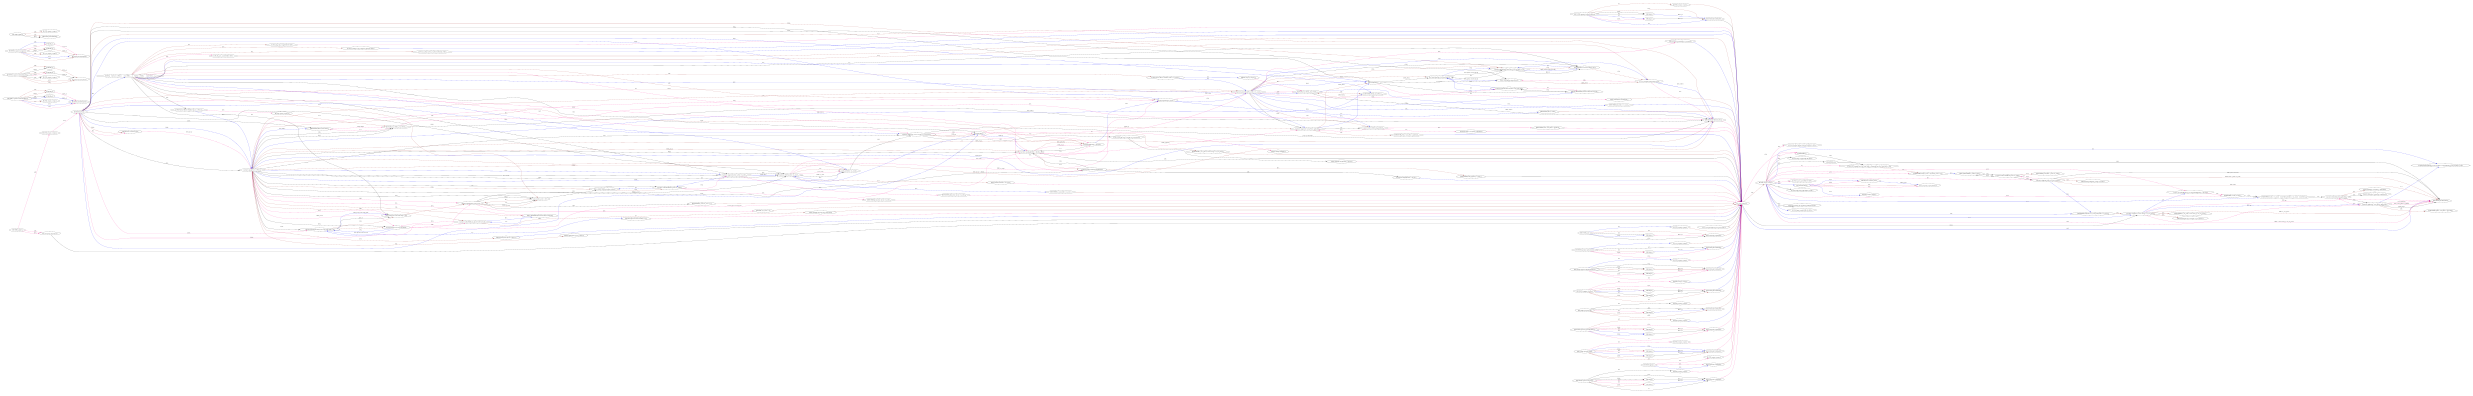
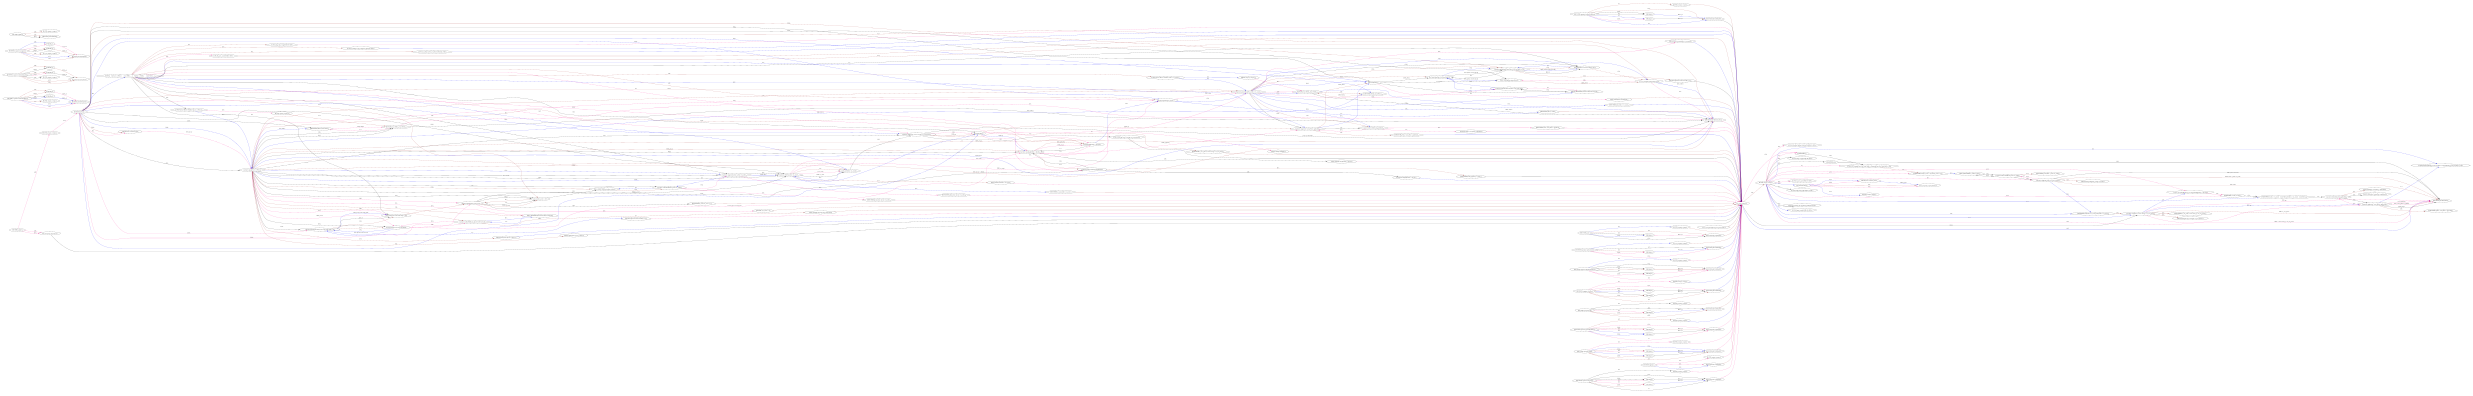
none -> (1680, 81)
